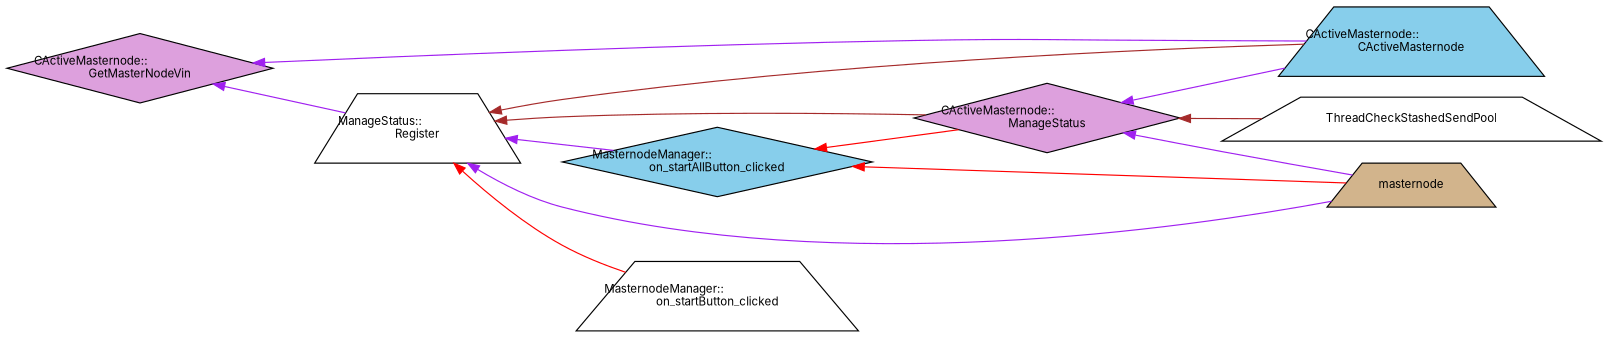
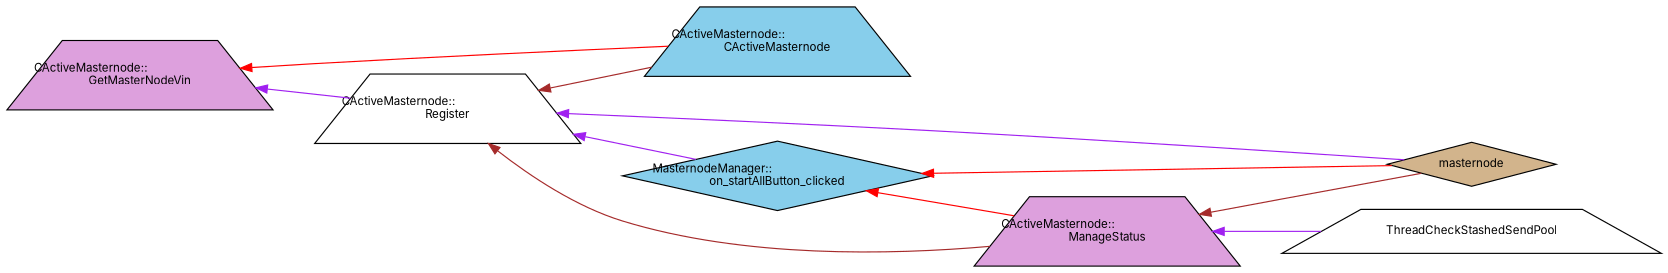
(786, 43) -> (460, 56)
(140, 68) -> (140, 75)
(1209, 84) -> none
(1047, 118) -> (1107, 231)
(1226, 119) -> (1273, 231)
(418, 128) -> (448, 109)
(1244, 156) -> (1316, 193)
(1411, 185) -> (1472, 164)
(717, 296) -> none
